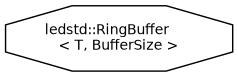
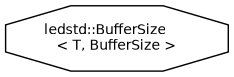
(119, 38) -> (117, 38)
